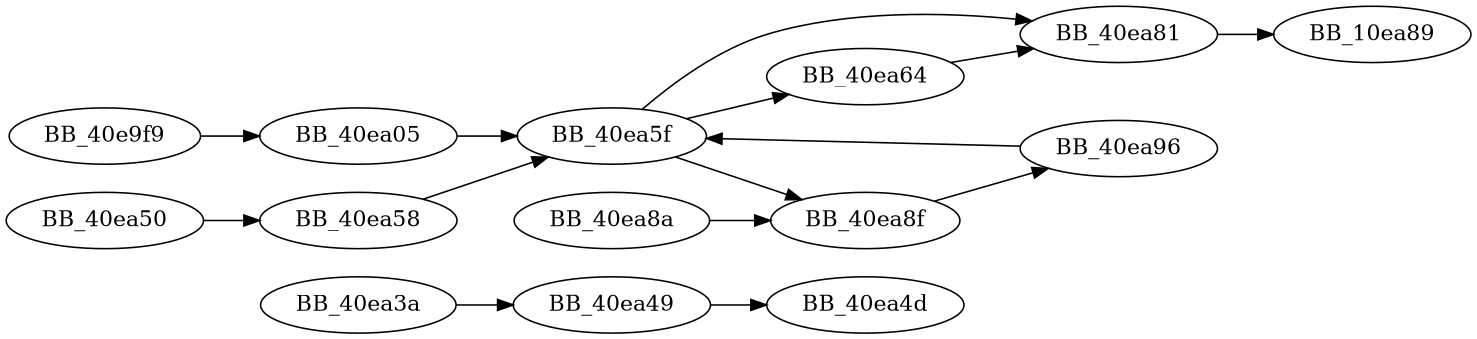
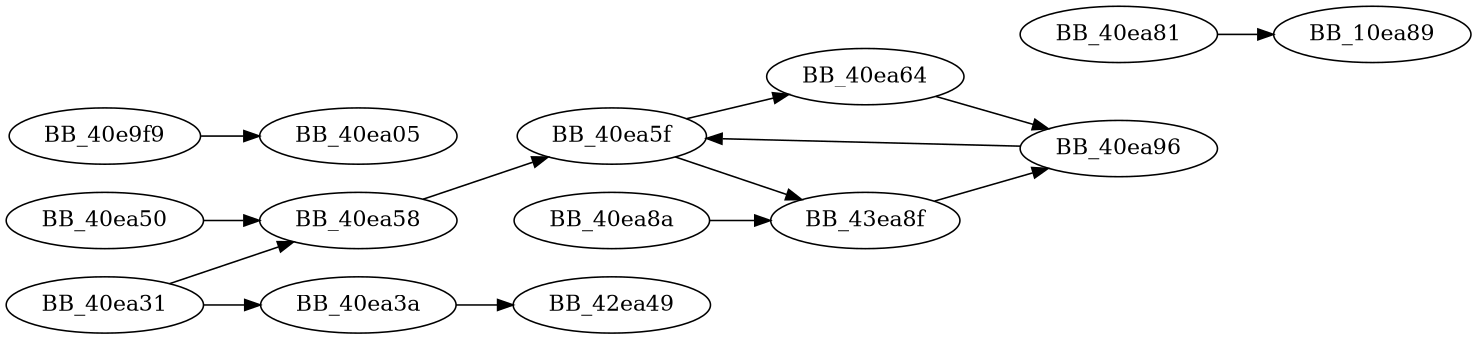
(818, 23) -> none
(984, 57) -> (985, 110)
(479, 136) -> none
(865, 221) -> (865, 221)
none -> (105, 305)
(612, 305) -> (612, 305)
(865, 305) -> none
